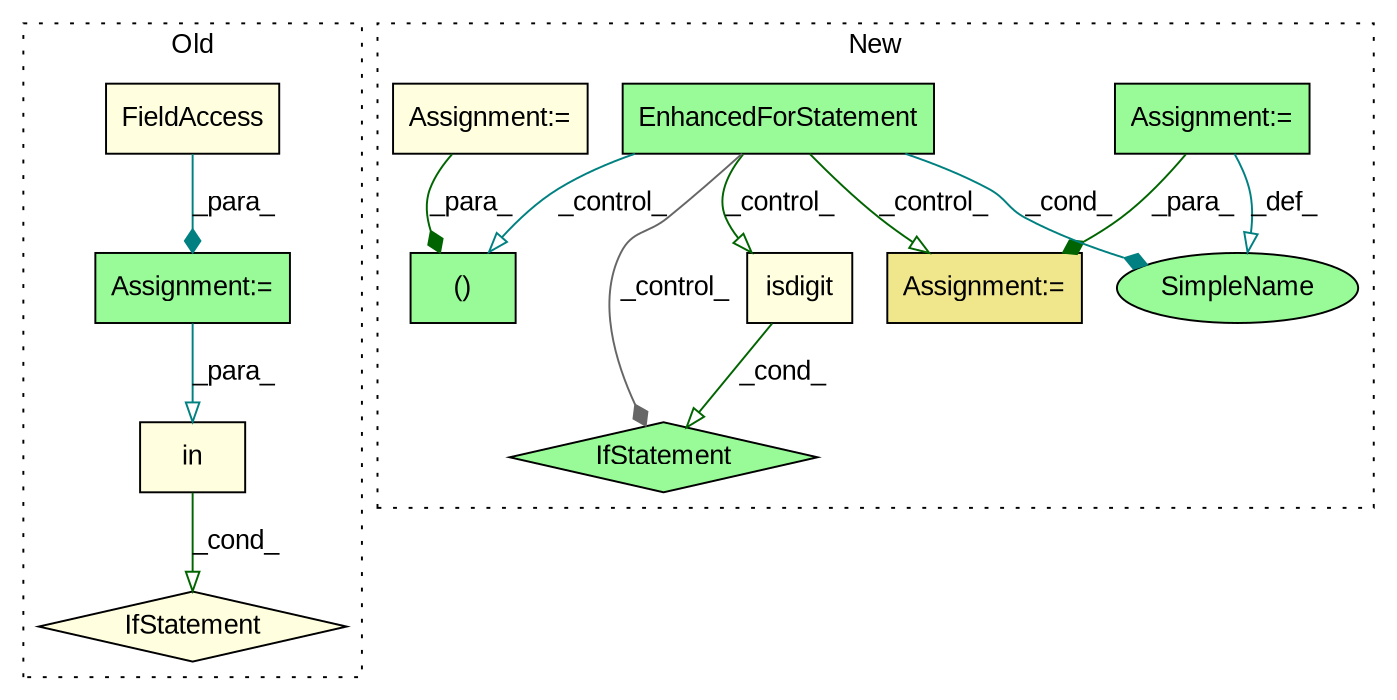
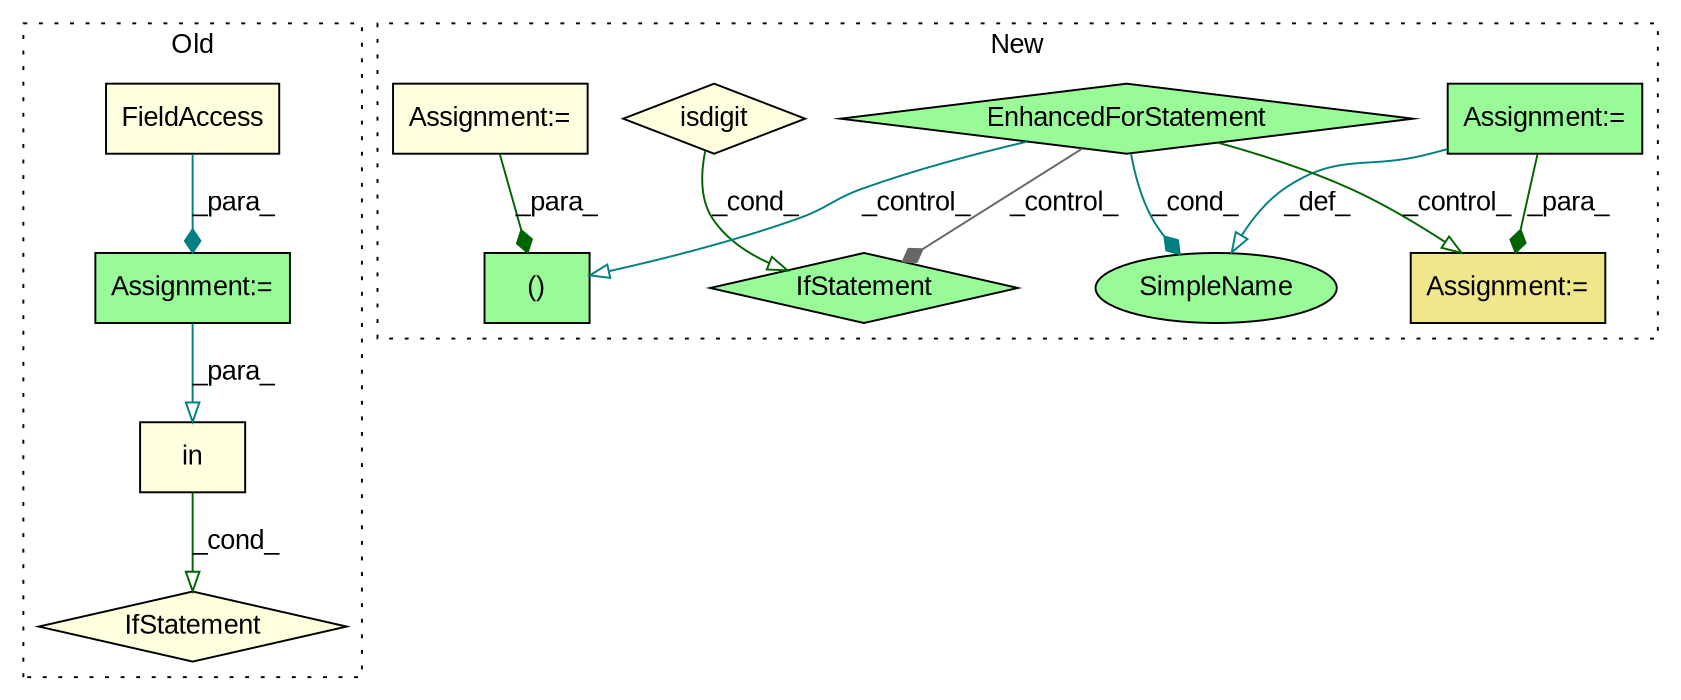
(778, 119) -> (1127, 119)
(723, 196) -> none
(800, 288) -> (714, 119)
